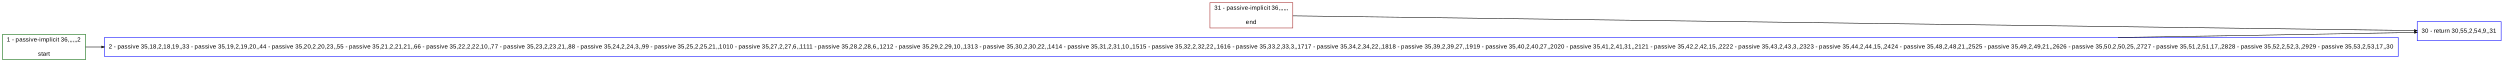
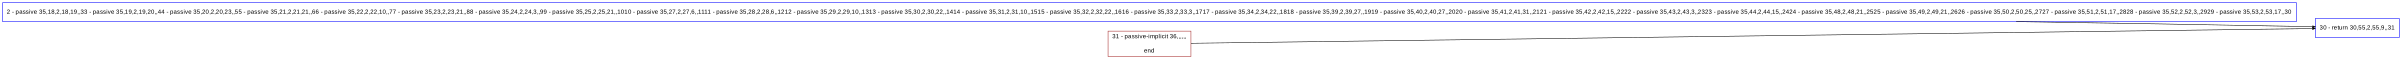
(2459, 31) -> (2357, 28)
(44, 47) -> none
